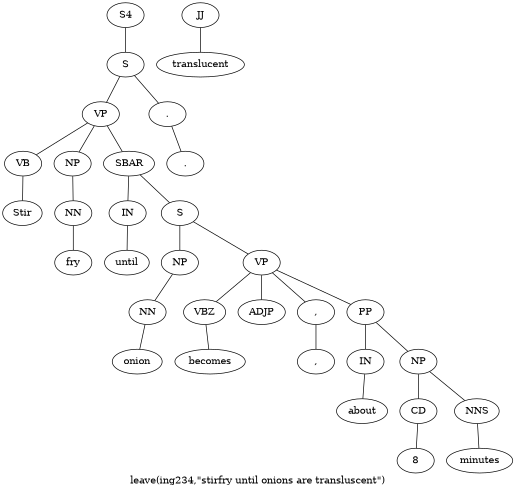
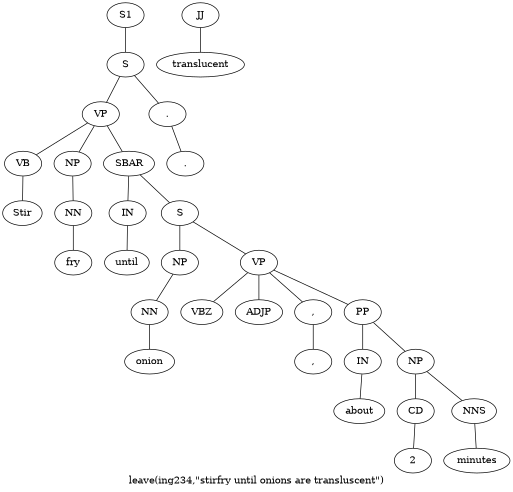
(126, 15) -> (126, 15)
(210, 362) -> none
(416, 461) -> (413, 461)
